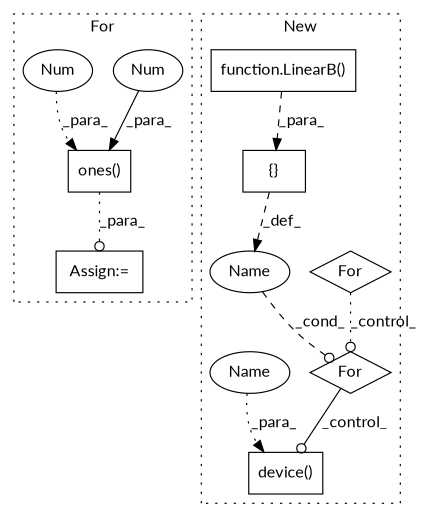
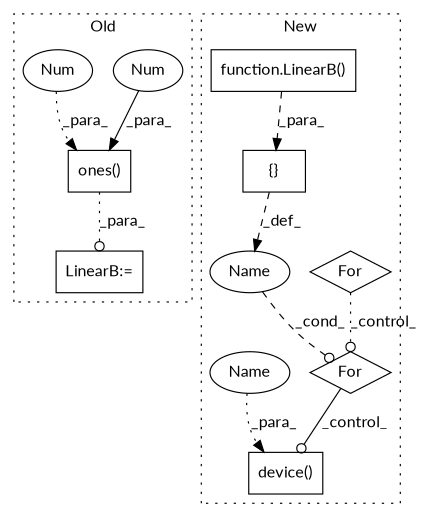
(103, 27) -> (103, 27)
(99, 272) -> (99, 272)
